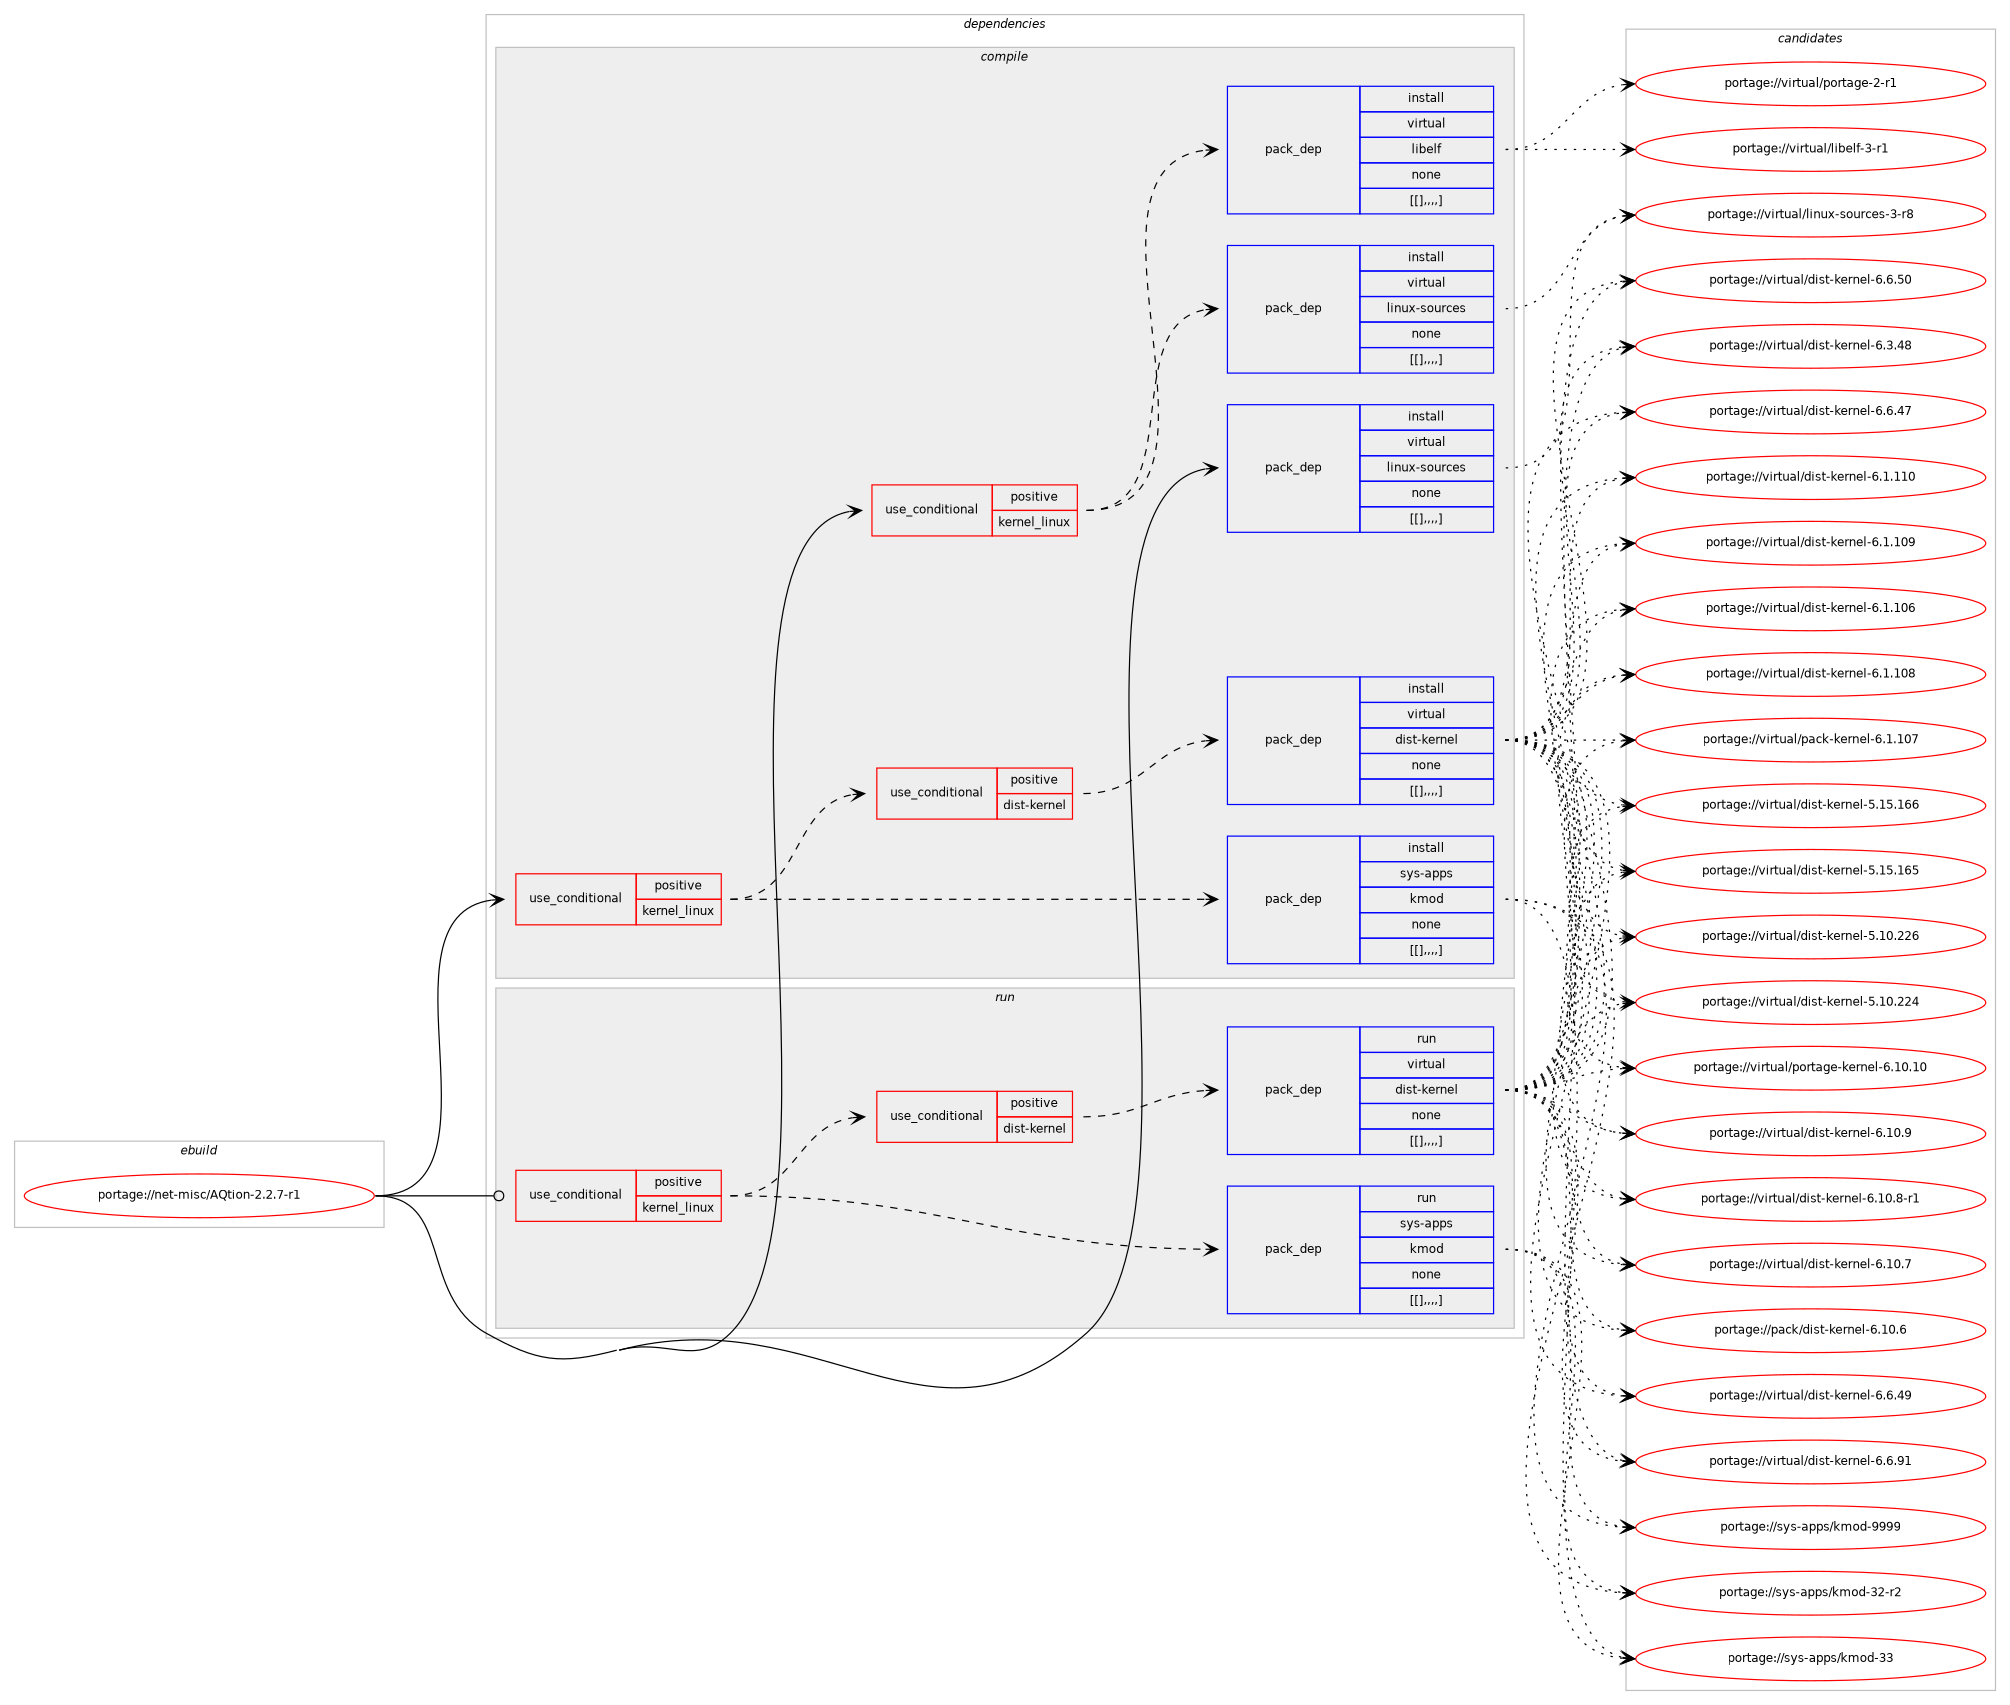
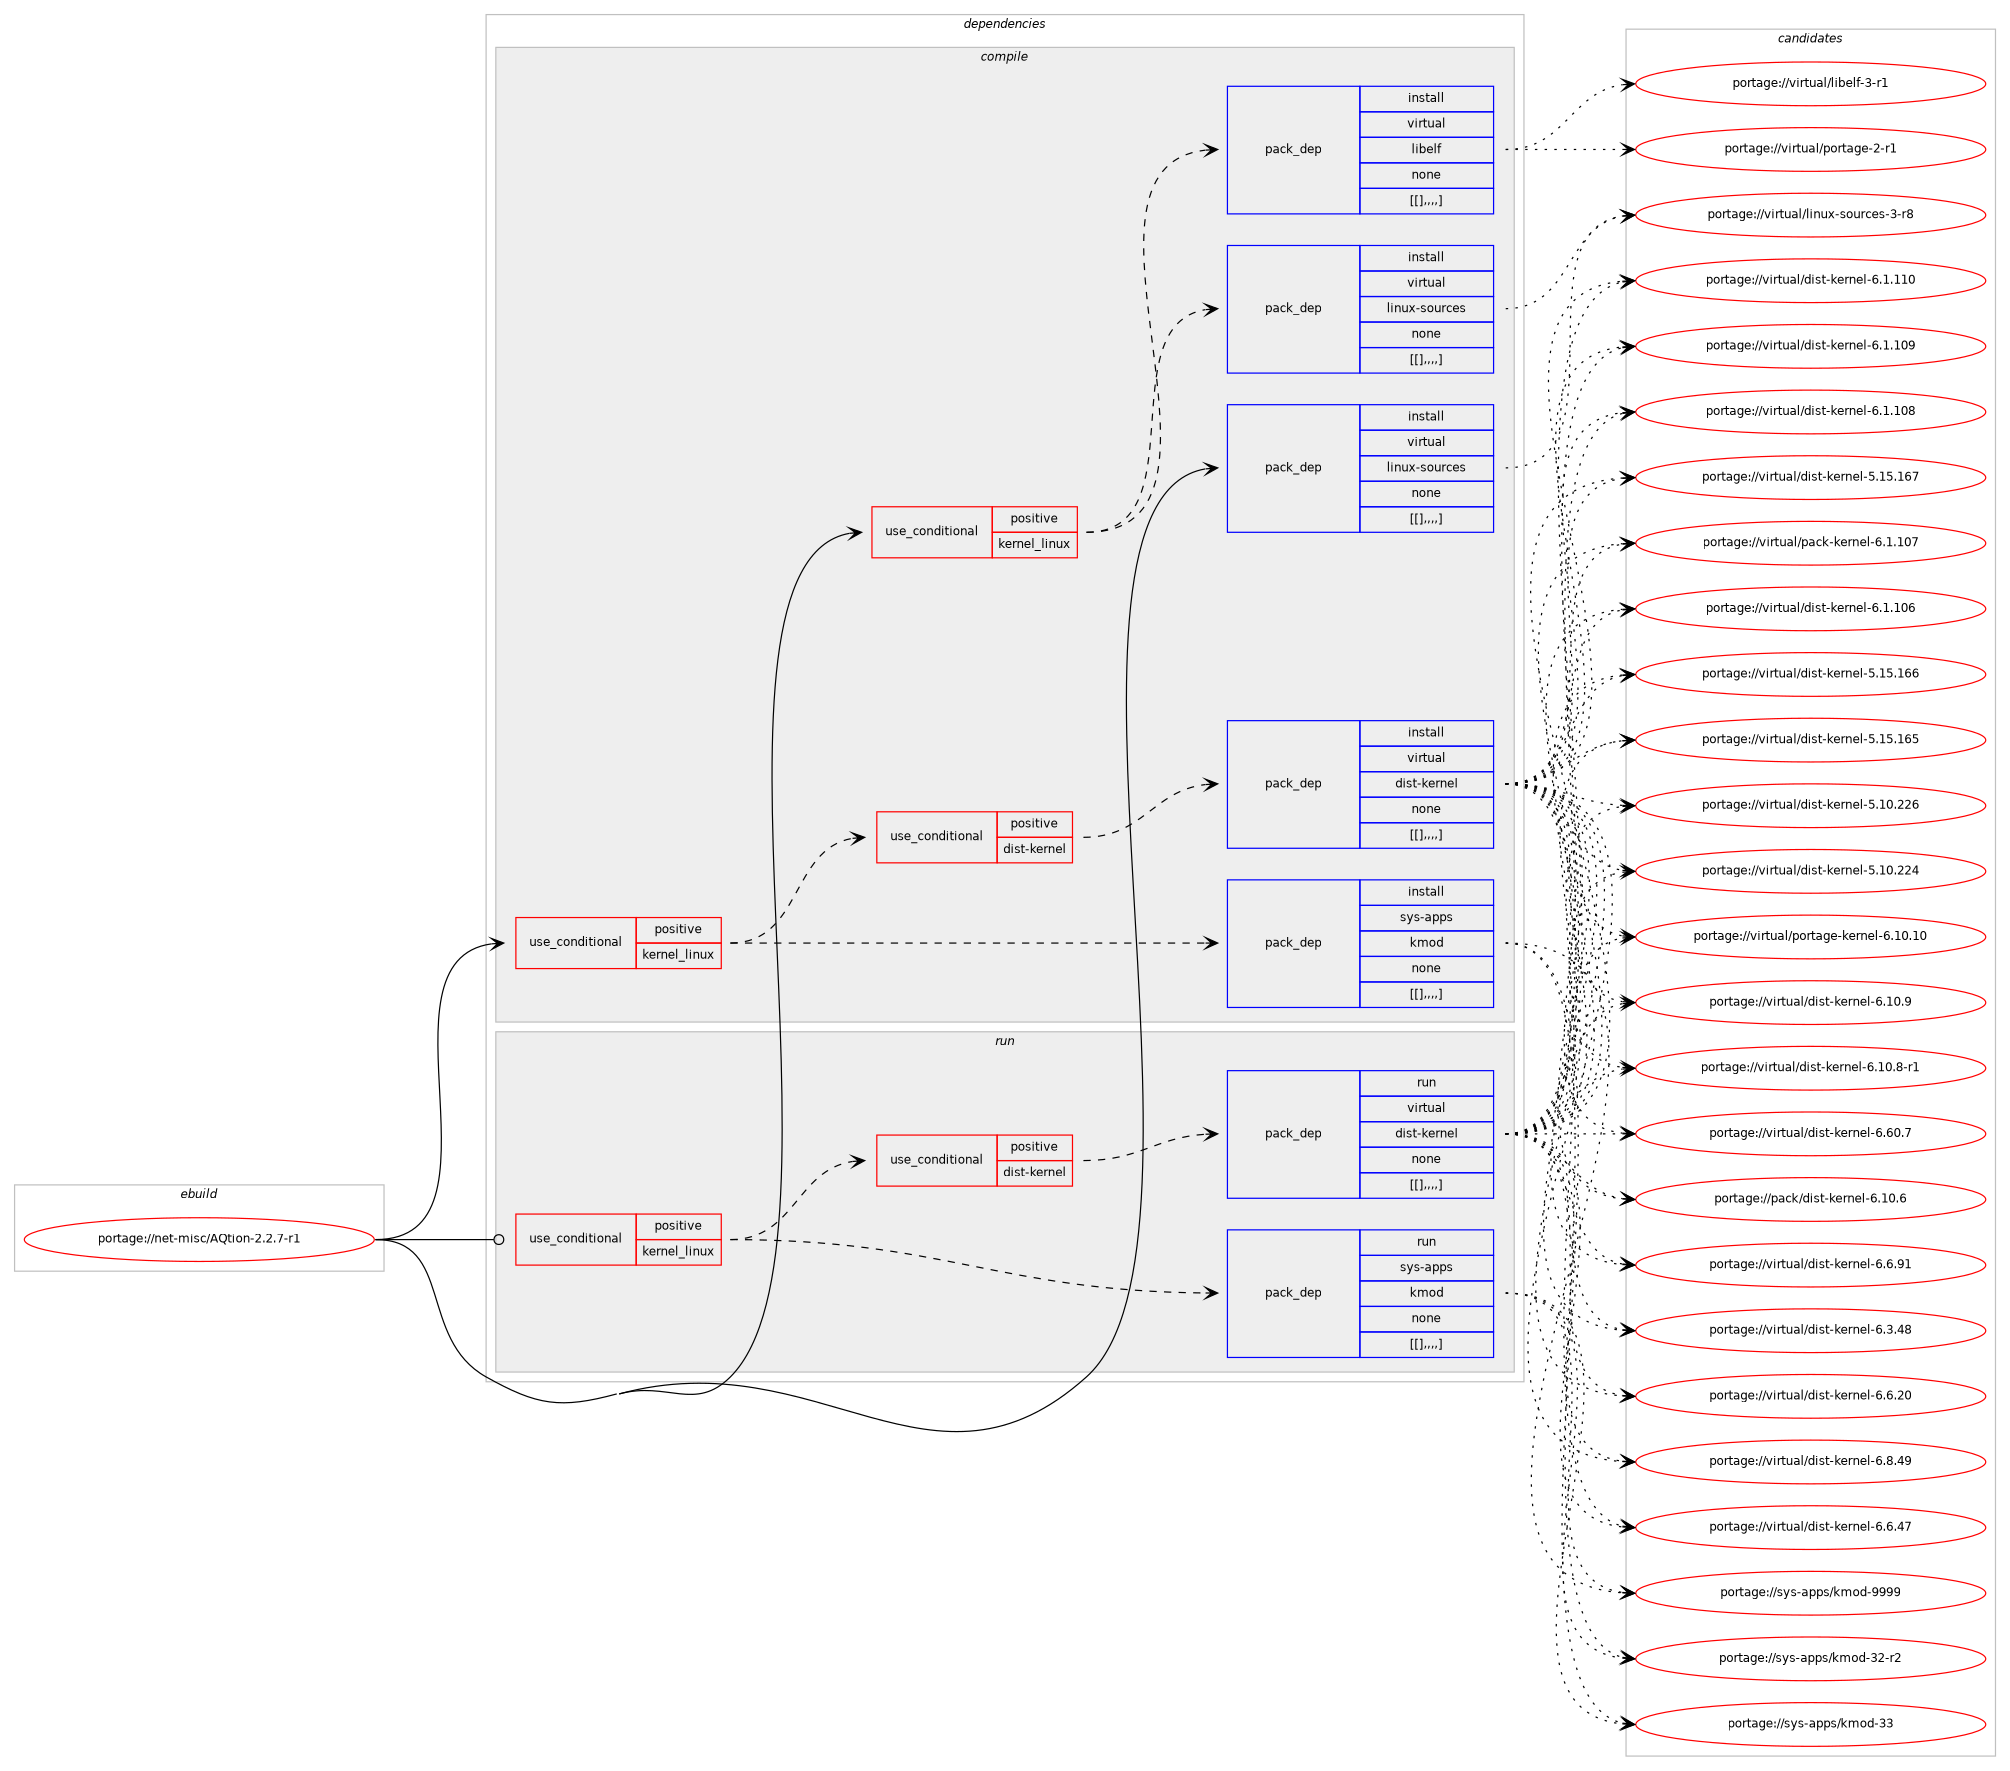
(1811, 281) -> (1811, 1396)
none -> (1811, 478)
(1811, 1265) -> (1811, 1134)
(1811, 1396) -> (1811, 1462)
